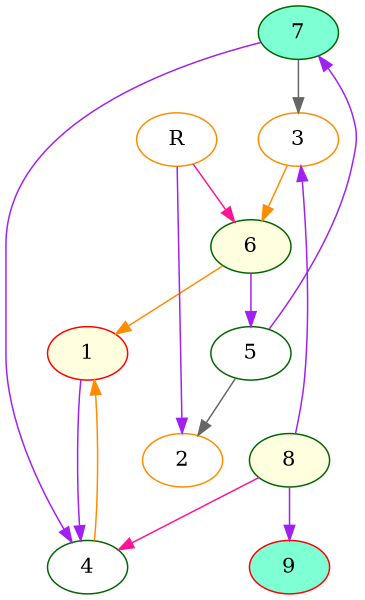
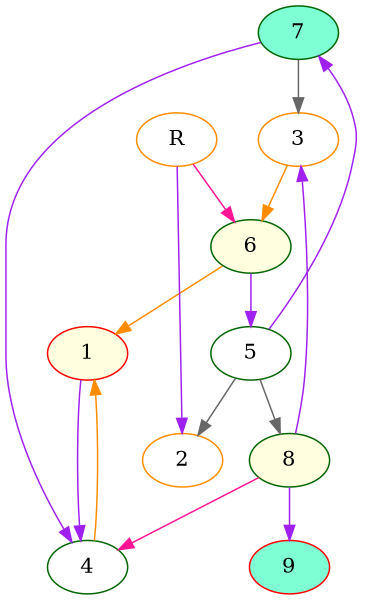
none -> (268, 400)
